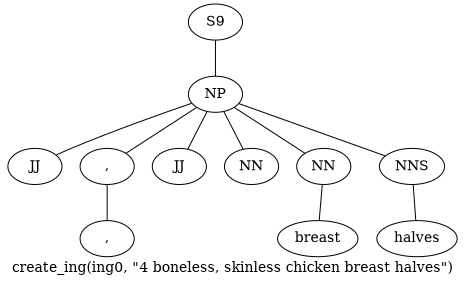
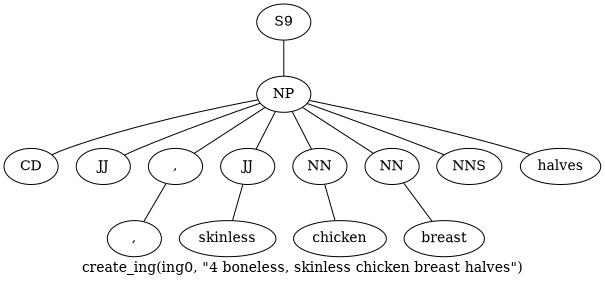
none -> (31, 166)
(415, 203) -> (420, 125)
none -> (228, 239)
none -> (340, 239)
